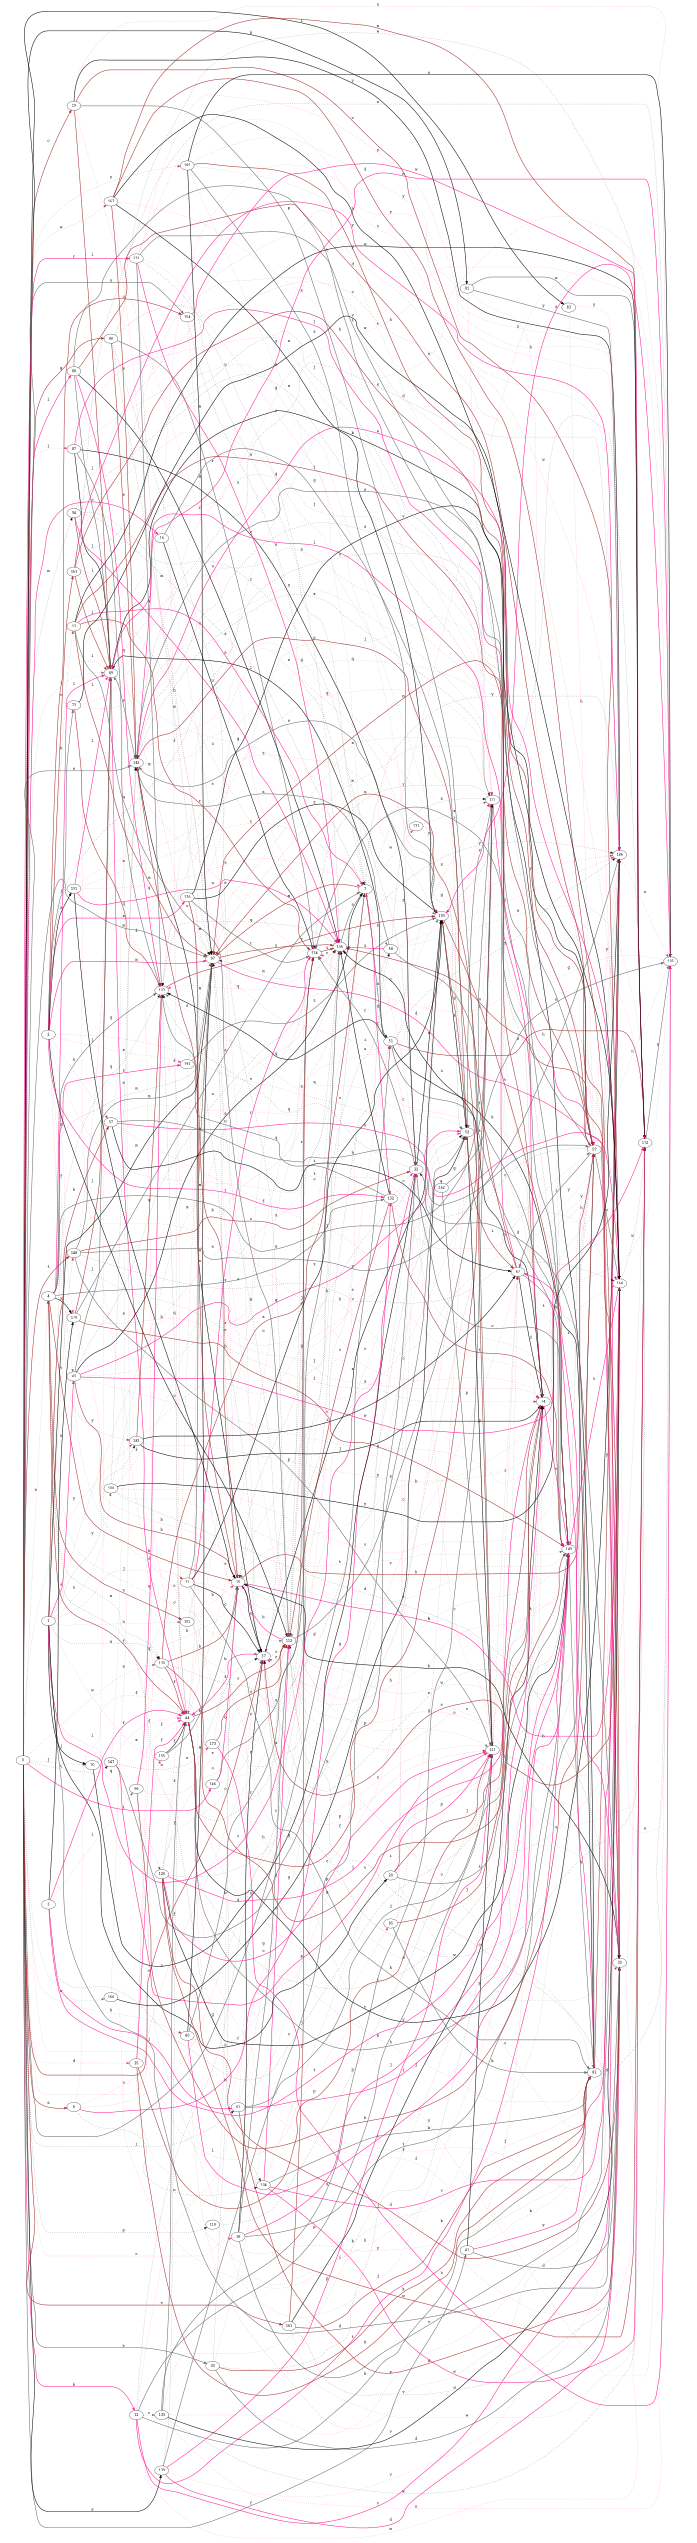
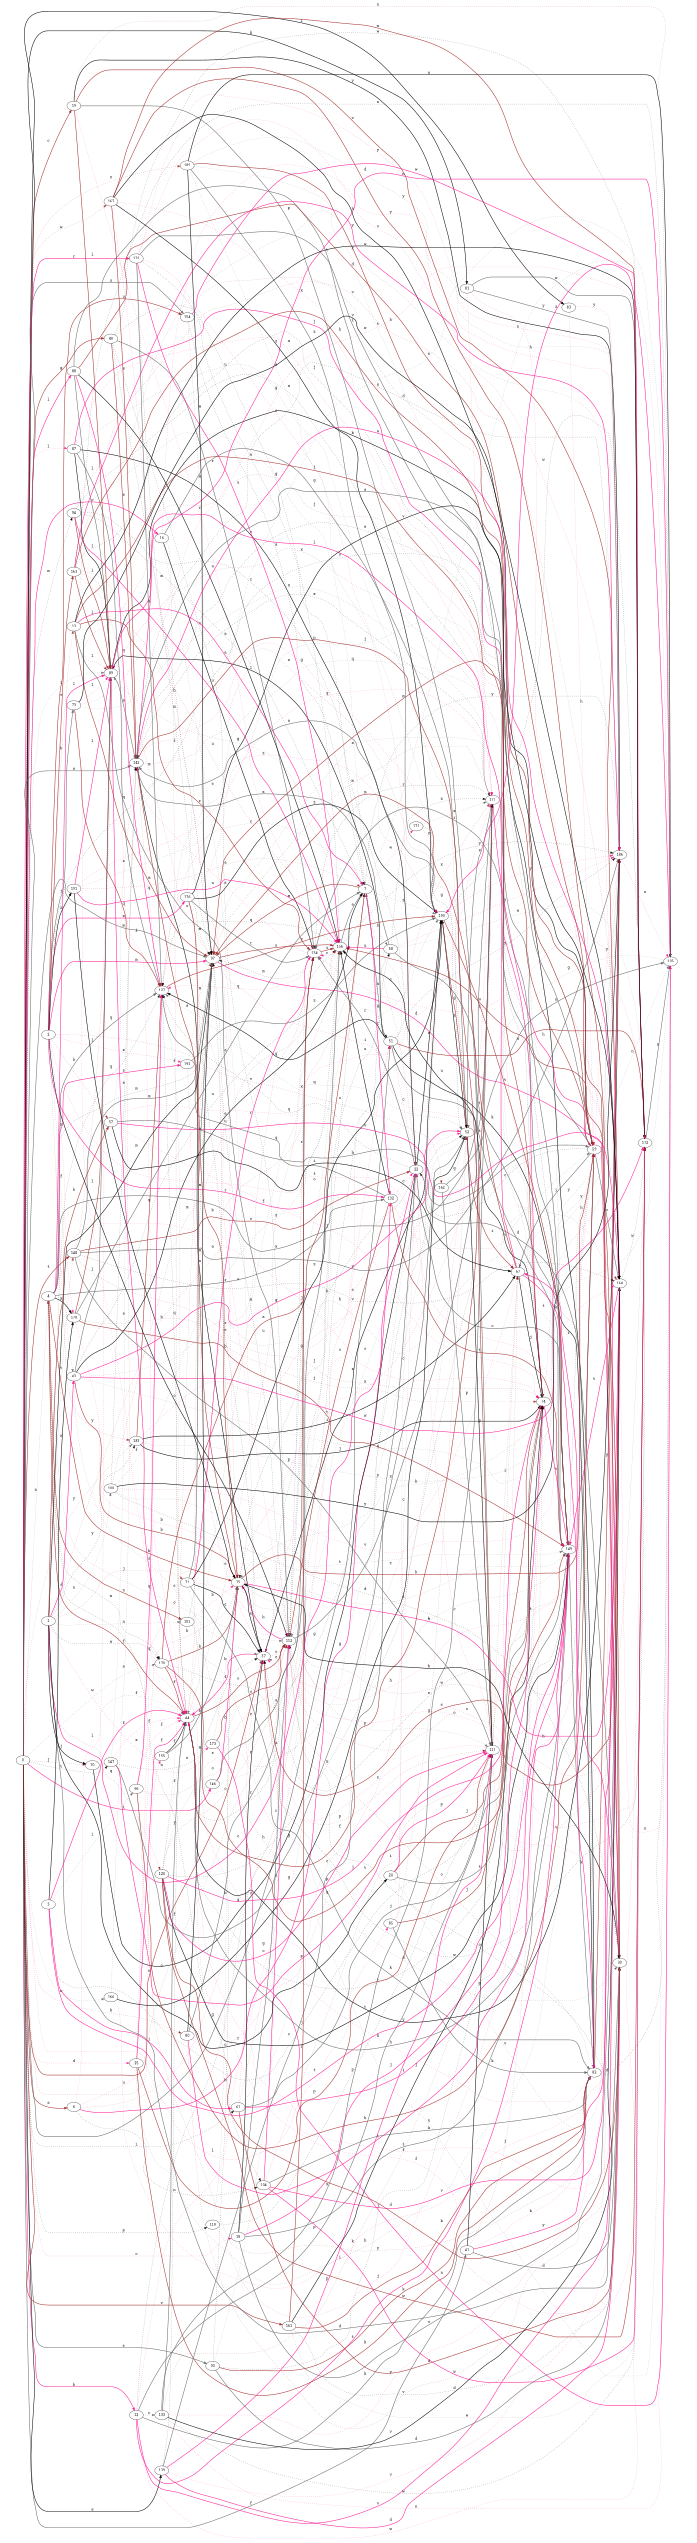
(221, 866) -> (221, 866)
